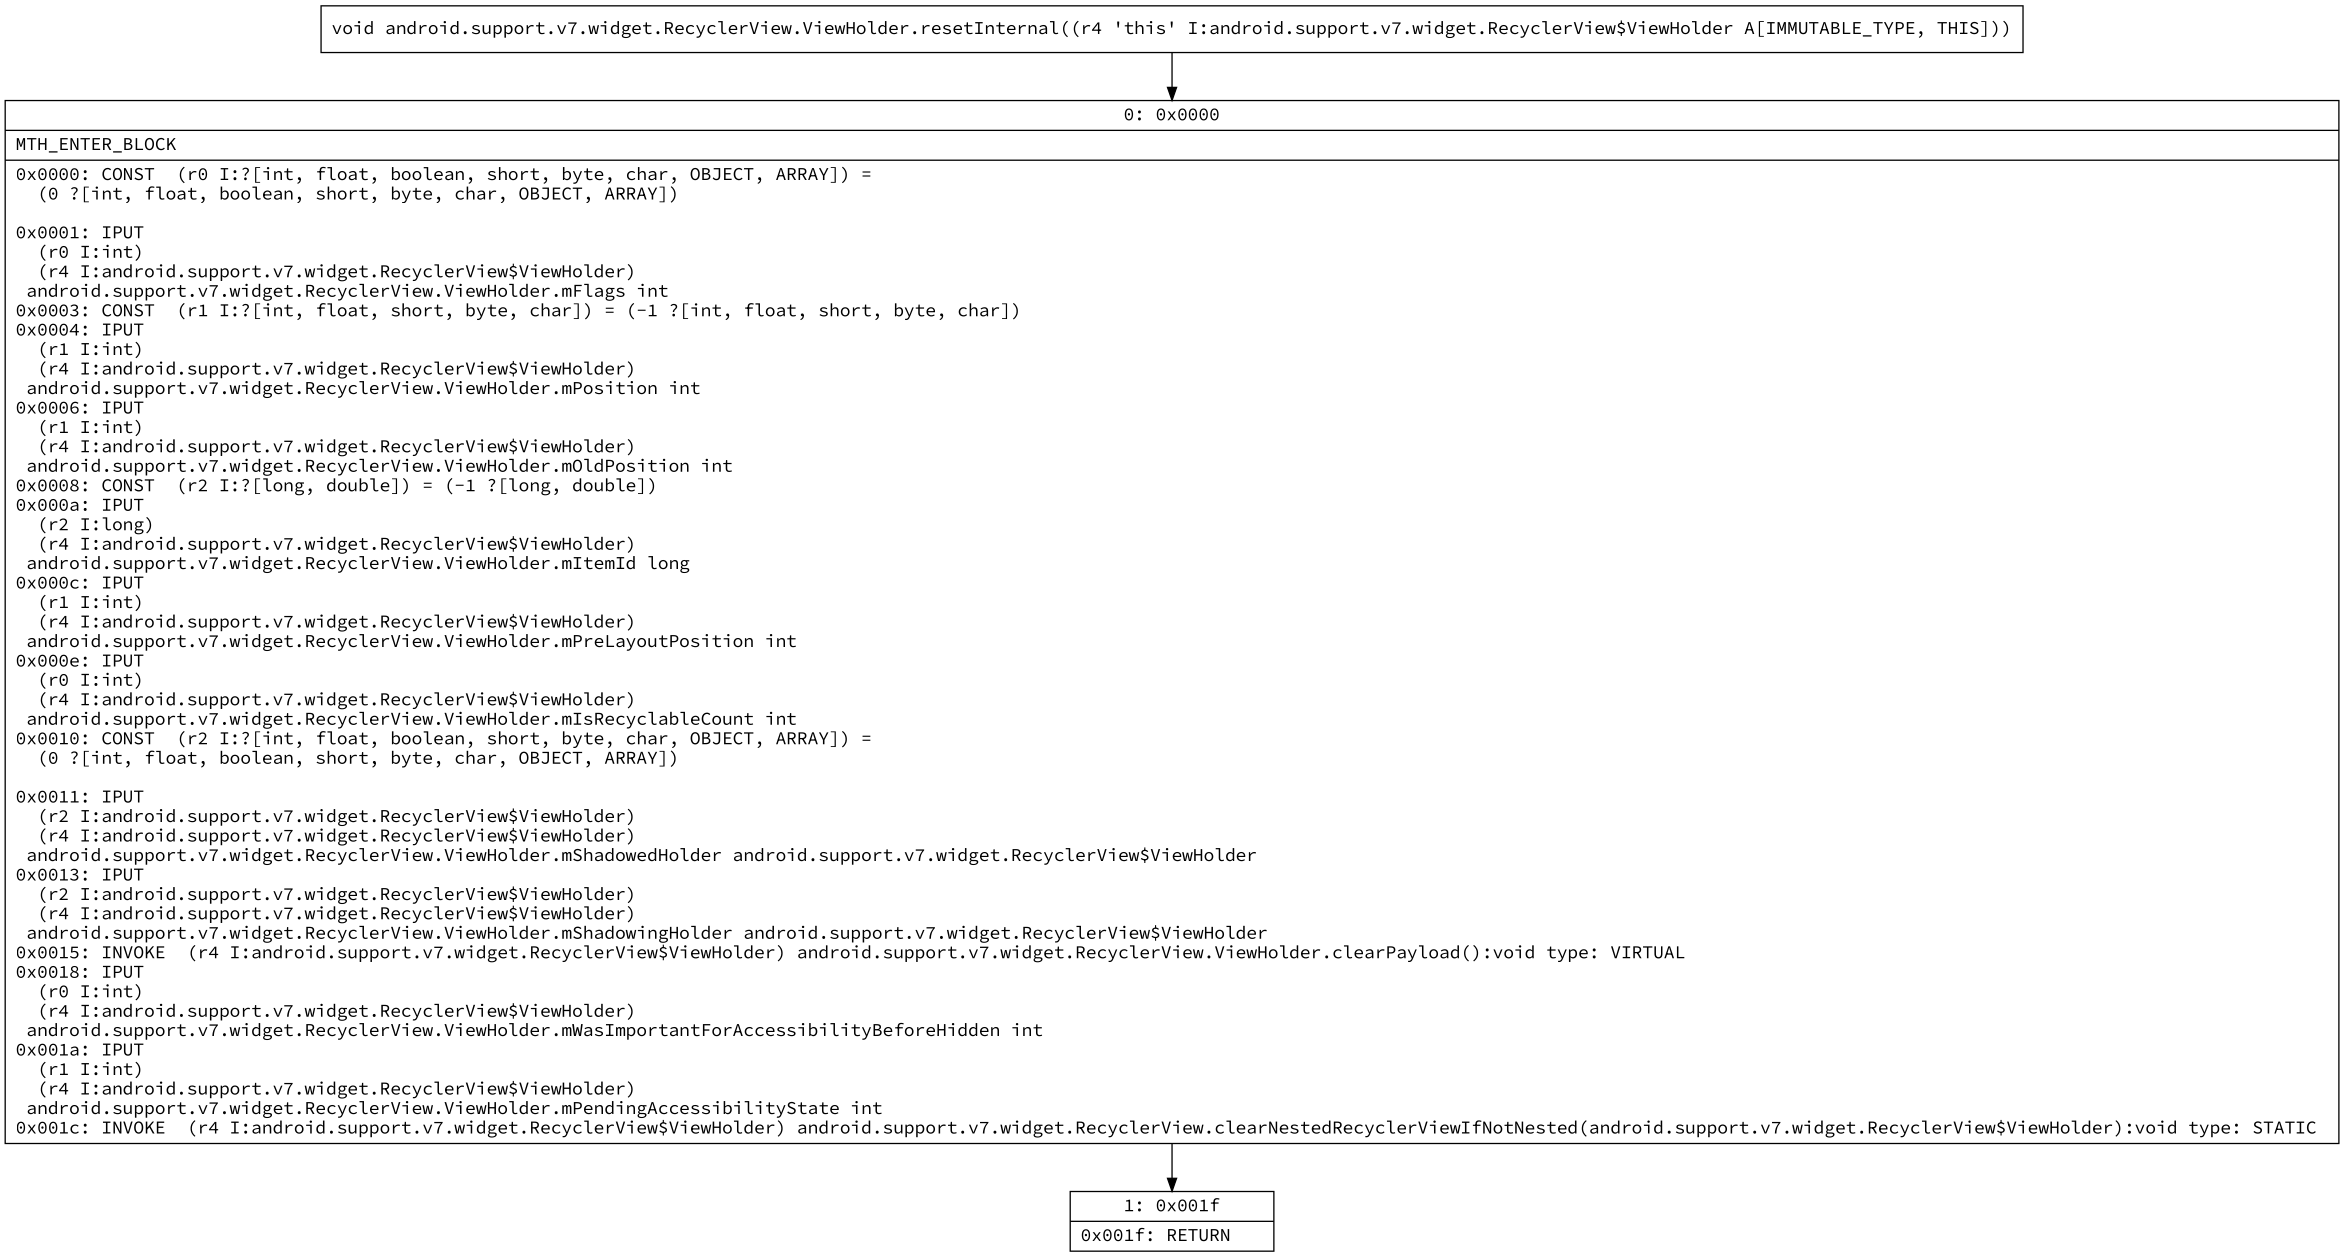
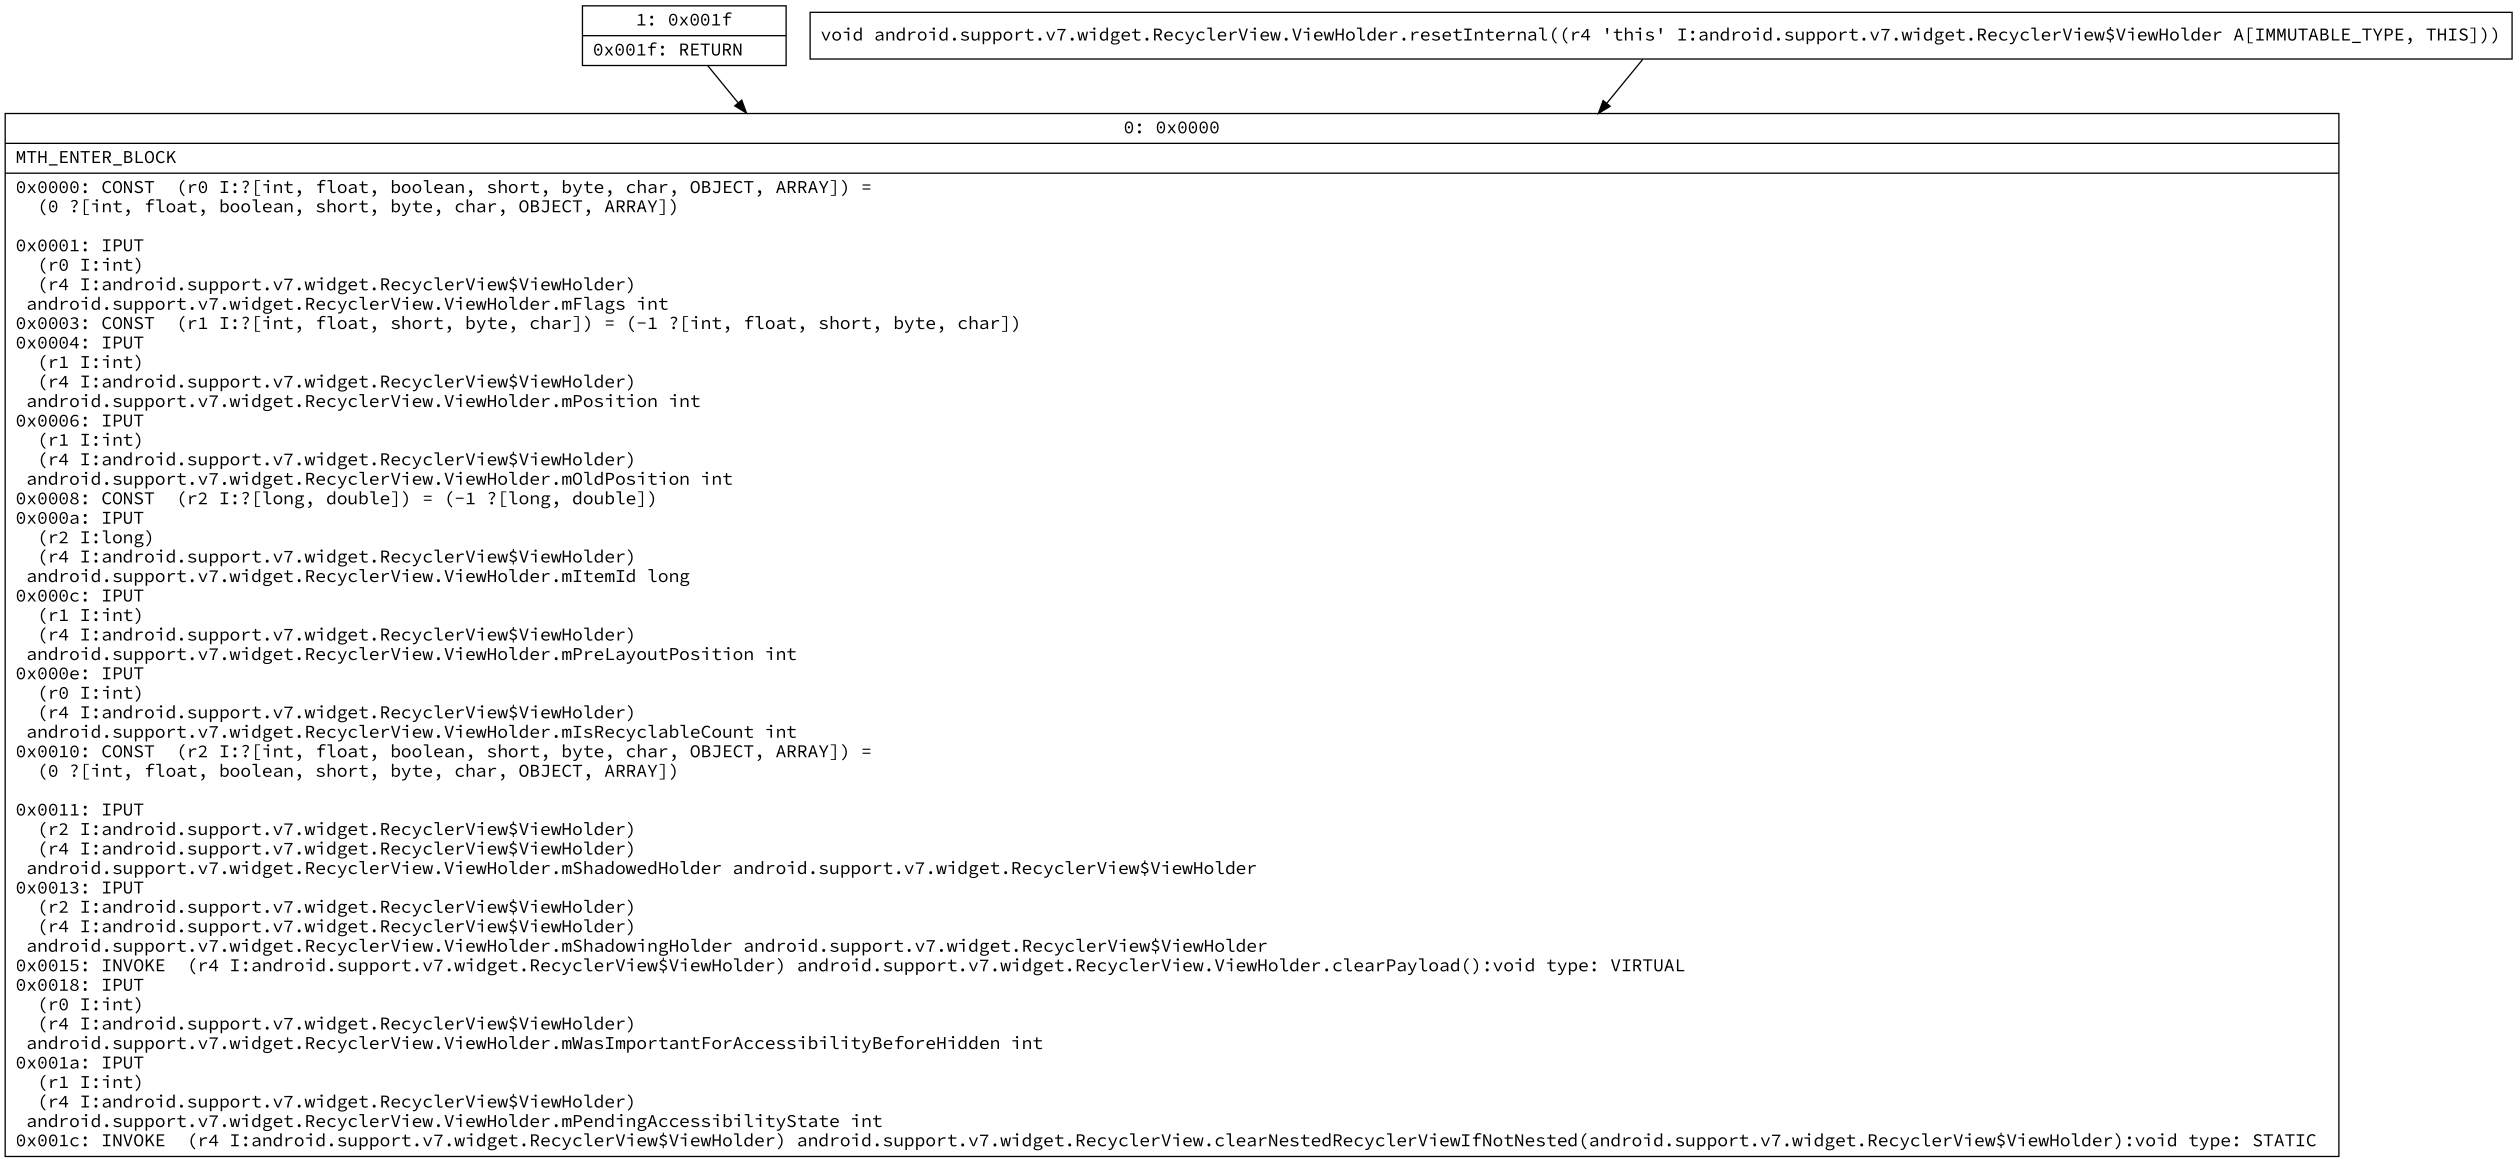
(1172, 1161) -> (723, 84)
